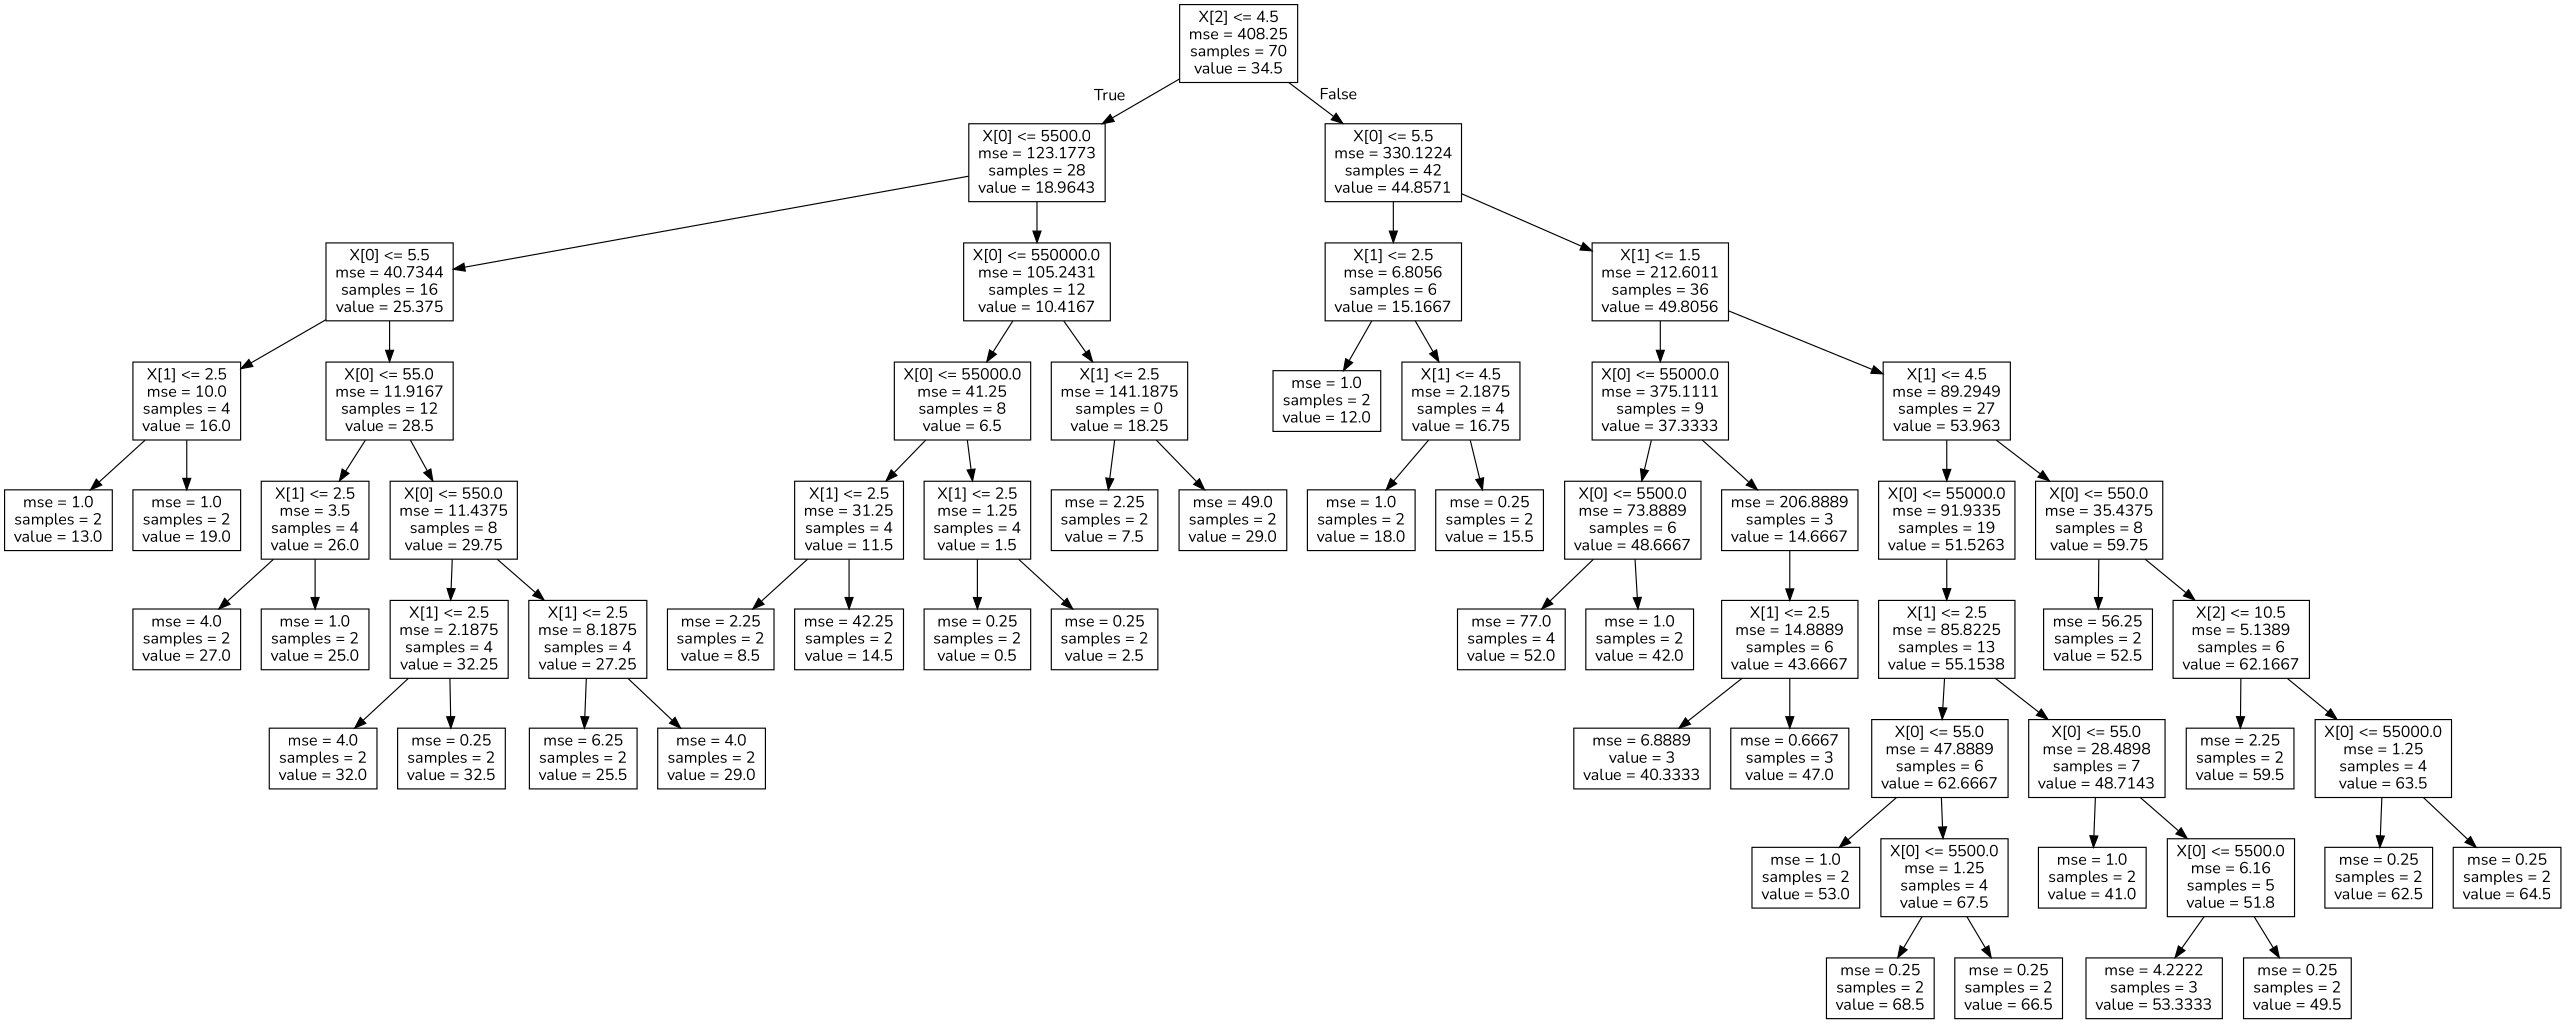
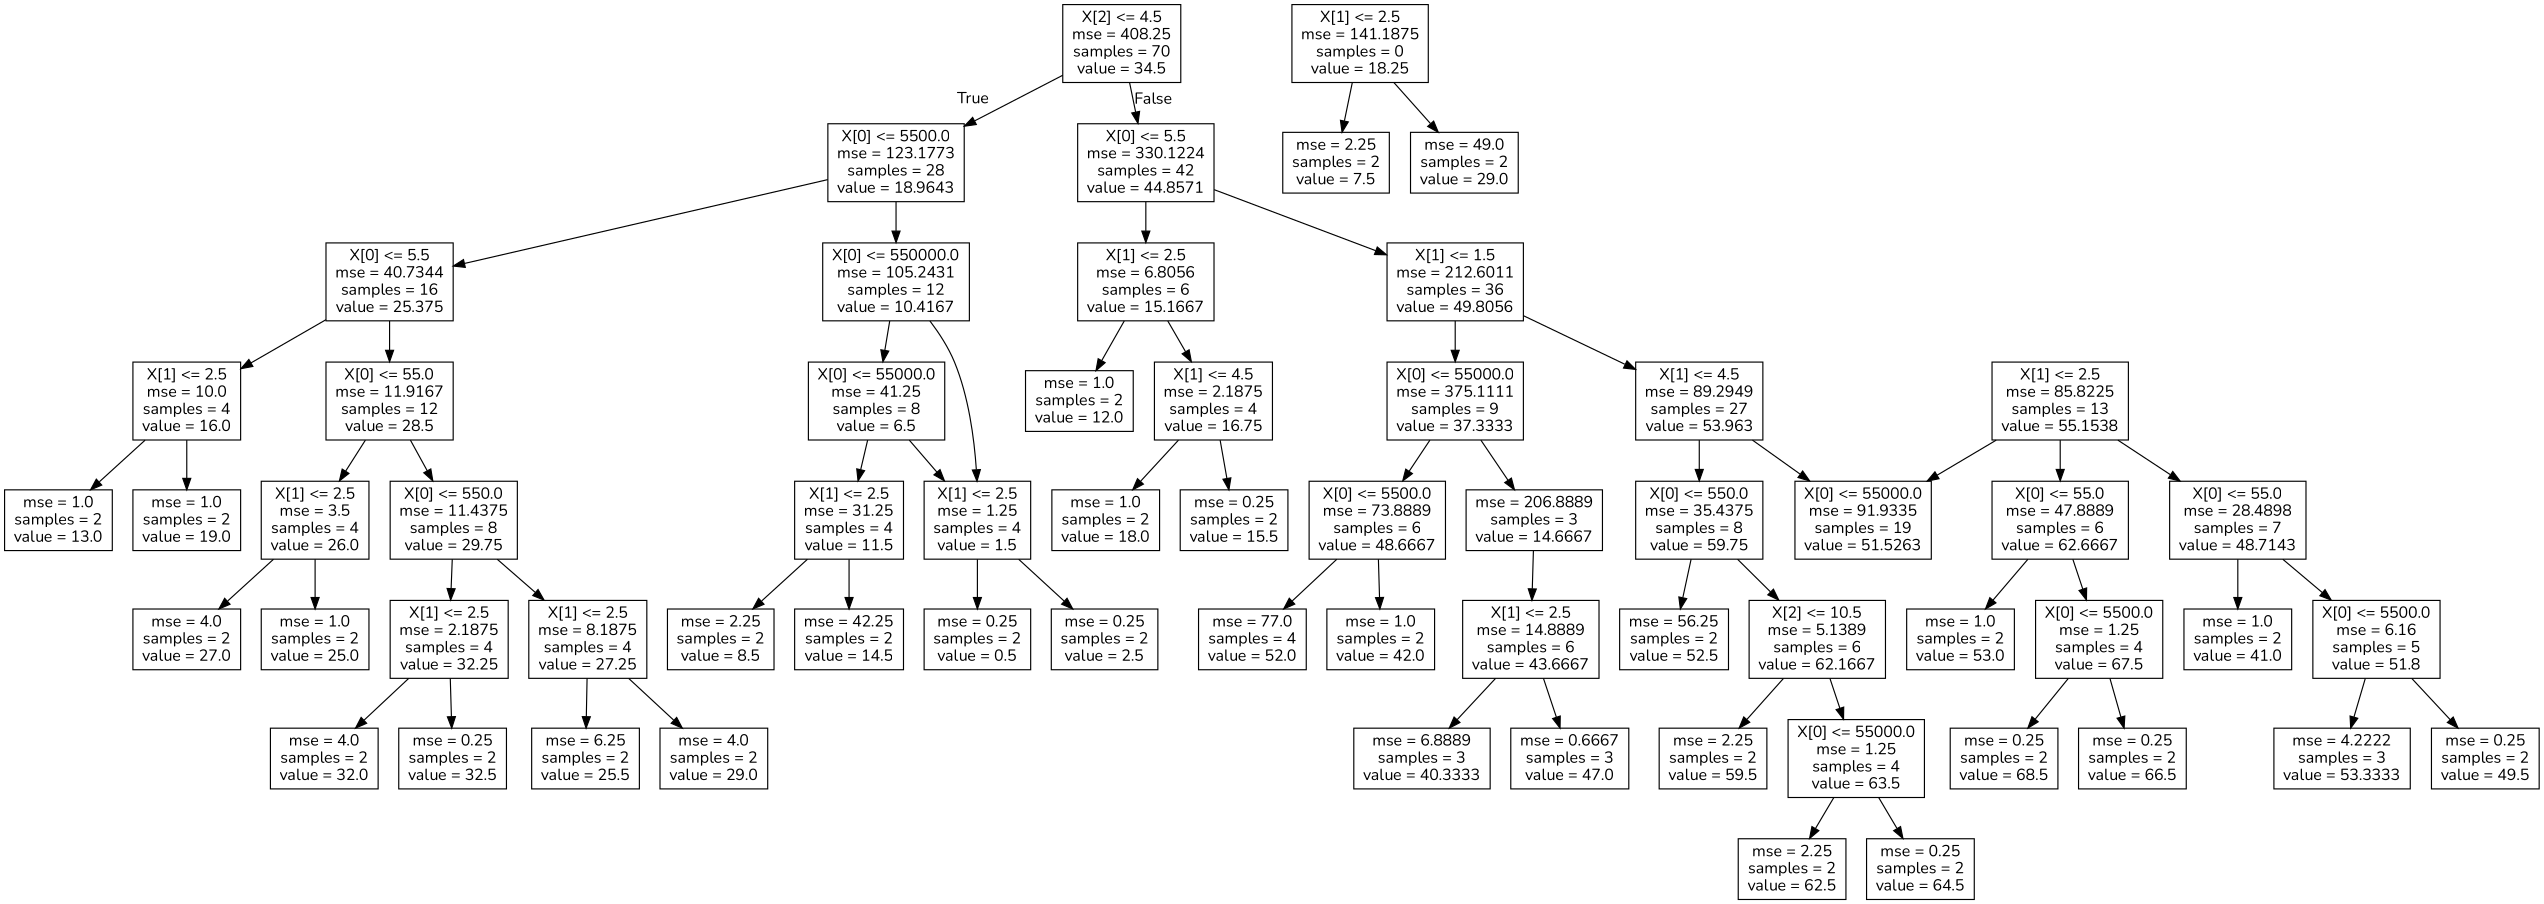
(1075, 337) -> (964, 392)
(1947, 574) -> (1967, 458)
(1642, 759) -> (1422, 759)
(2379, 878) -> (1792, 869)
